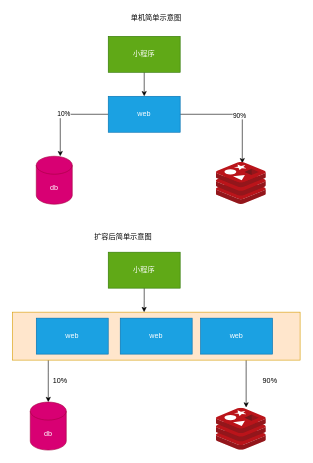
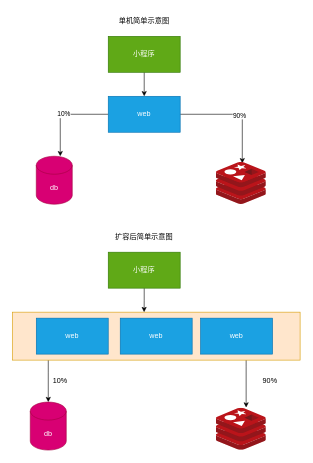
(156, 18) -> (144, 21)
(123, 237) -> (144, 237)
